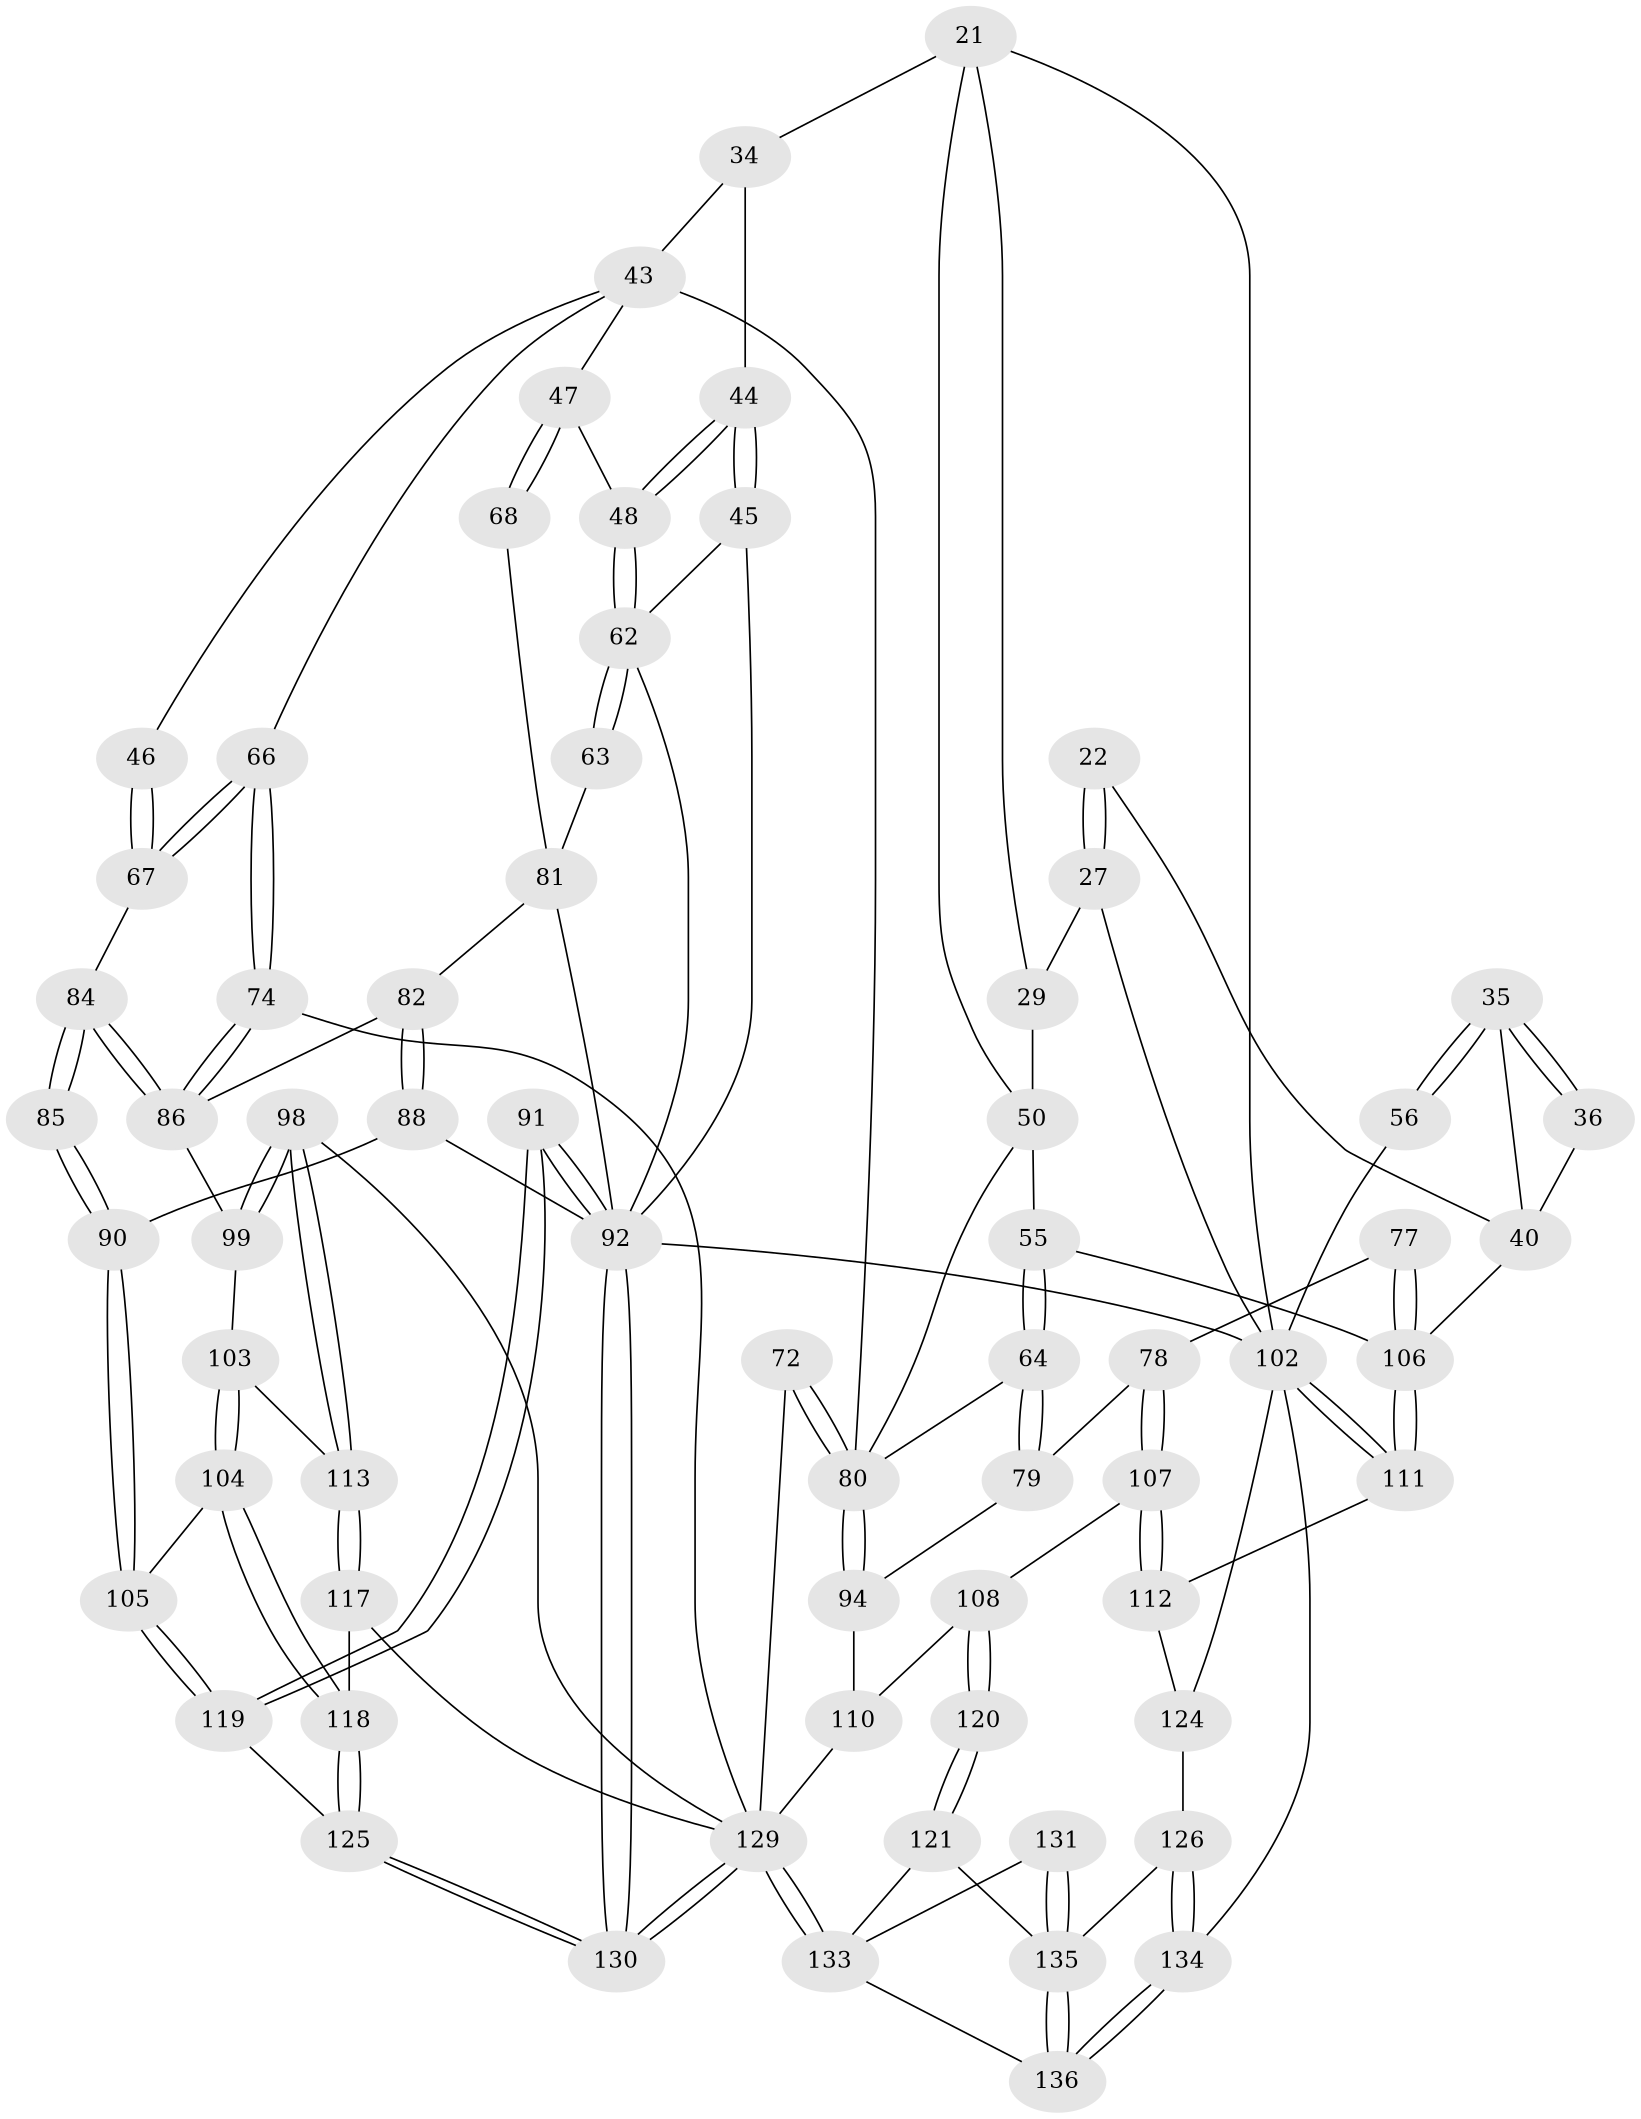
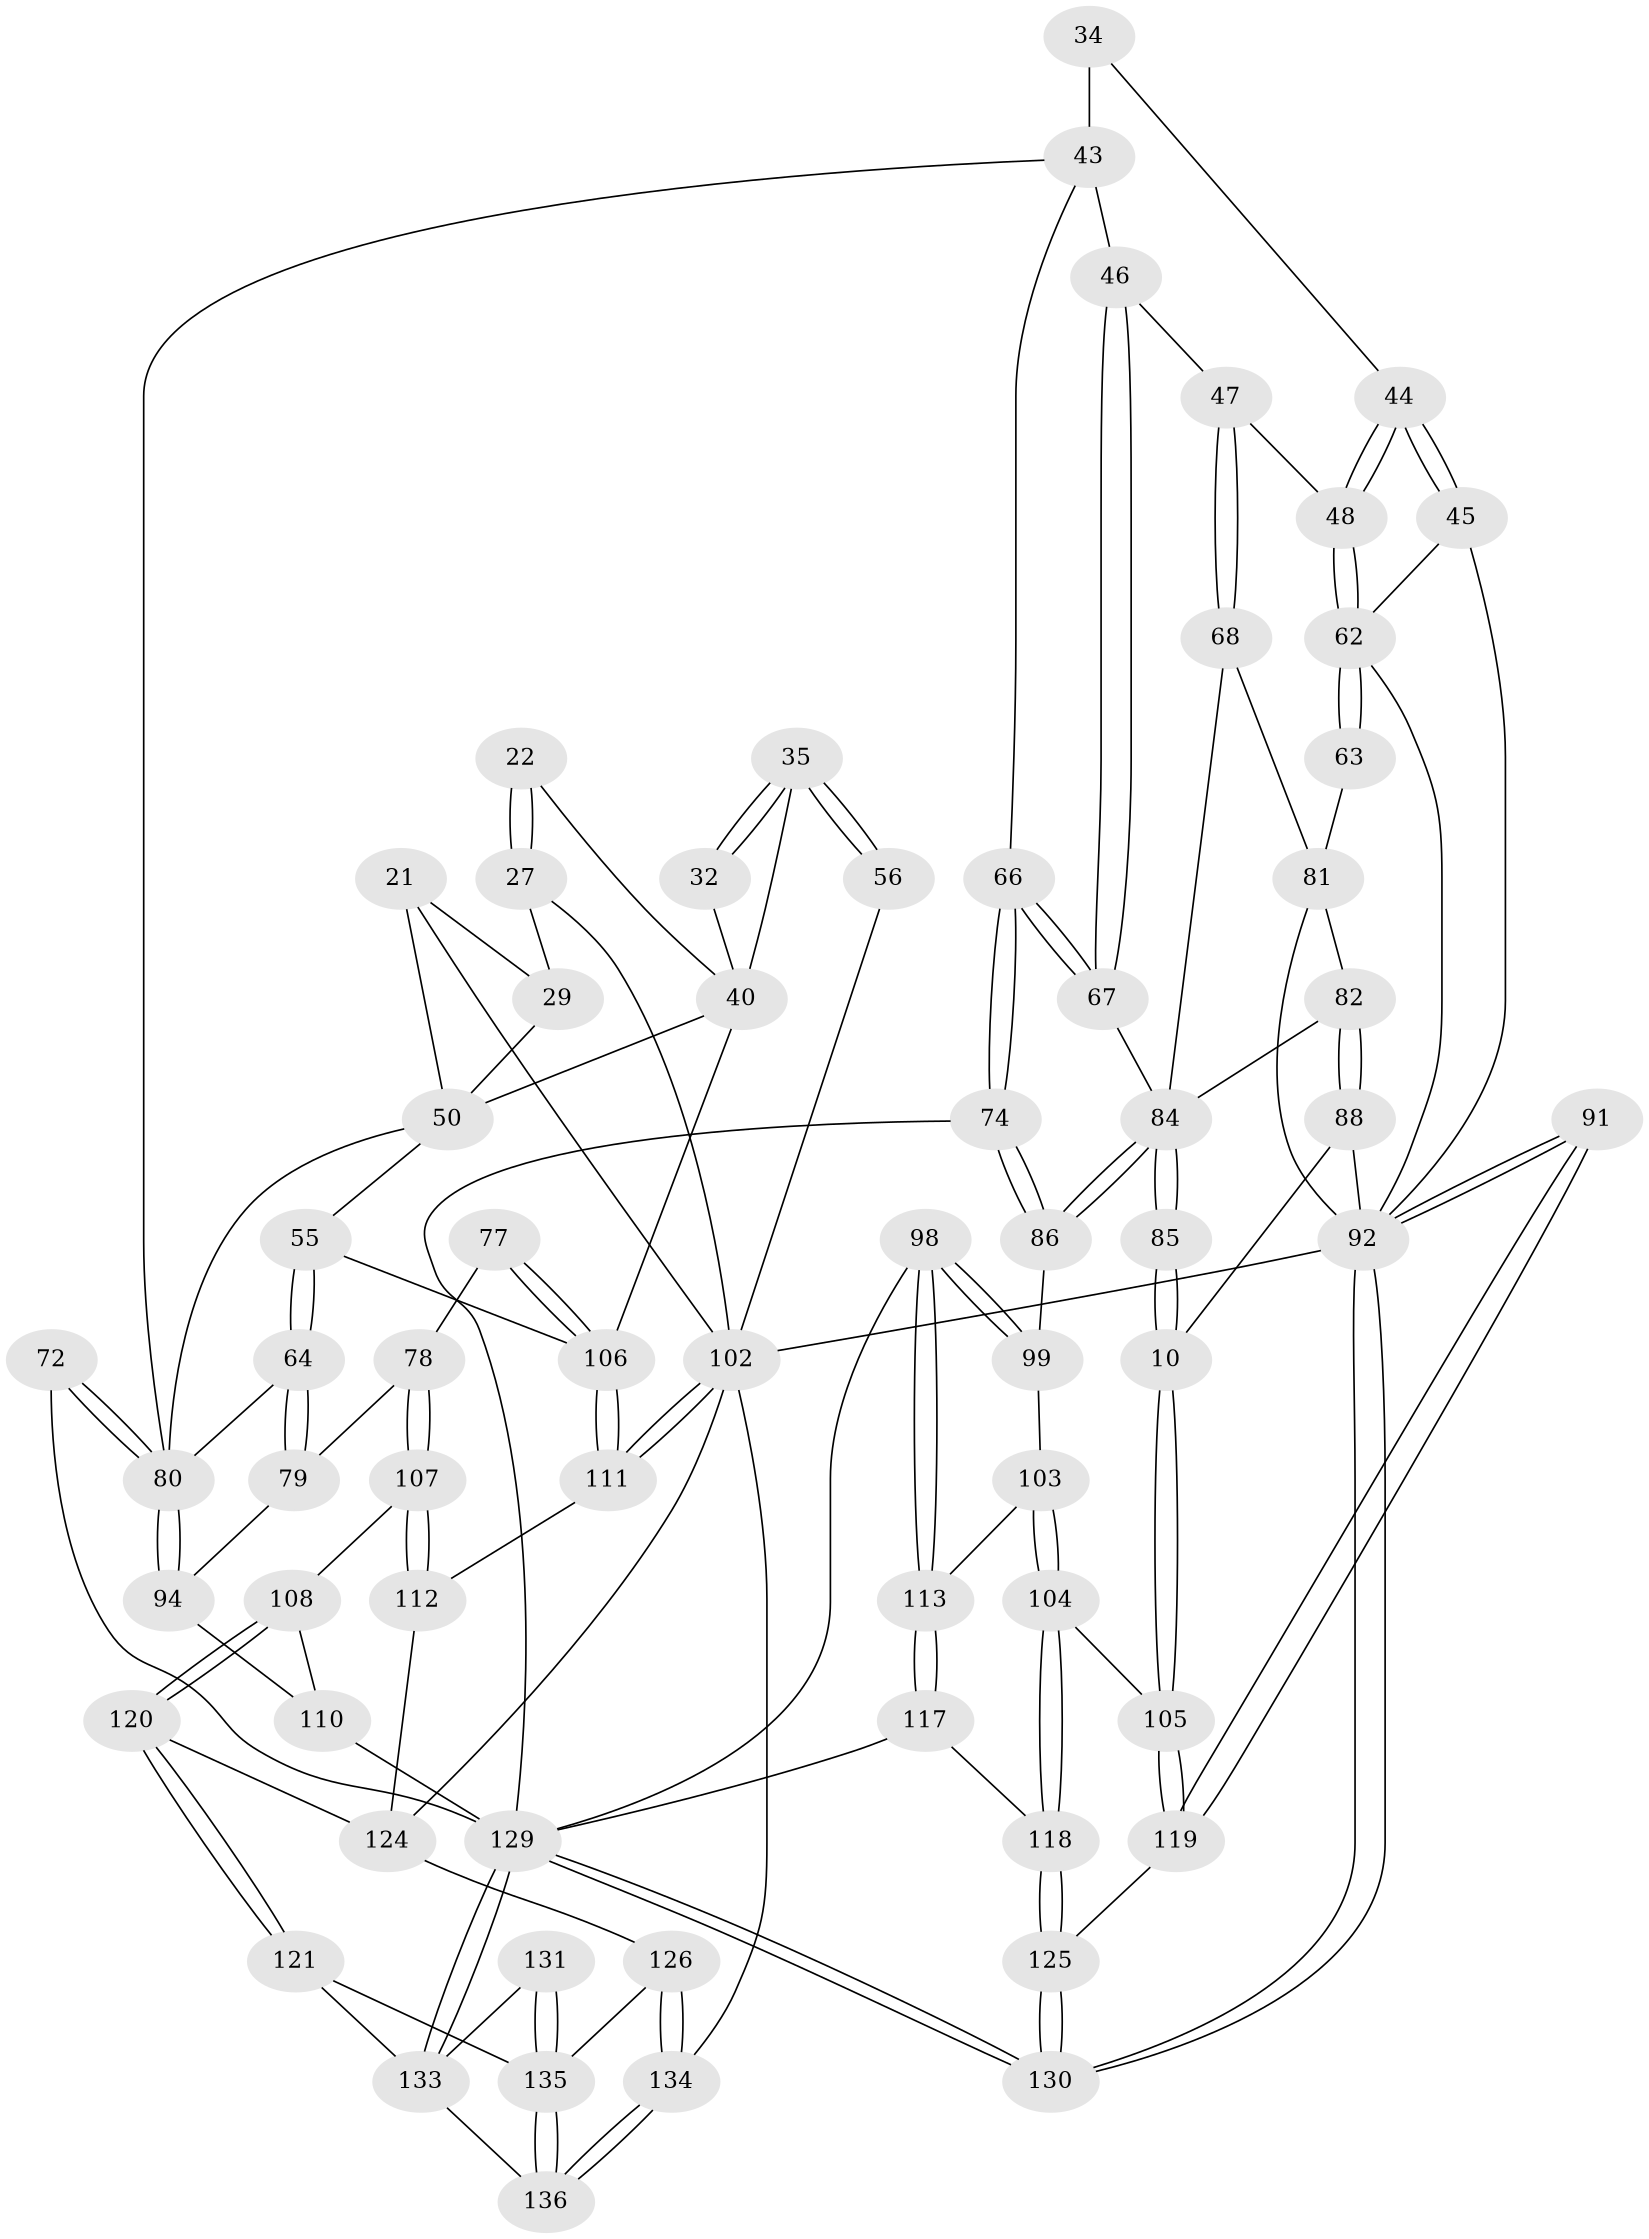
(858, 97) -> none
(602, 338) -> (1171, 338)
none -> (1196, 879)
(292, 1059) -> (1258, 1059)
none -> (595, 1059)
(1589, 1119) -> (705, 879)
(114, 1240) -> (1166, 1360)
none -> (260, 1781)
